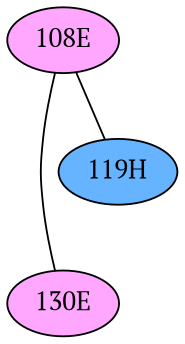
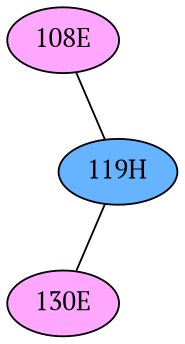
(41, 172) -> (91, 237)
